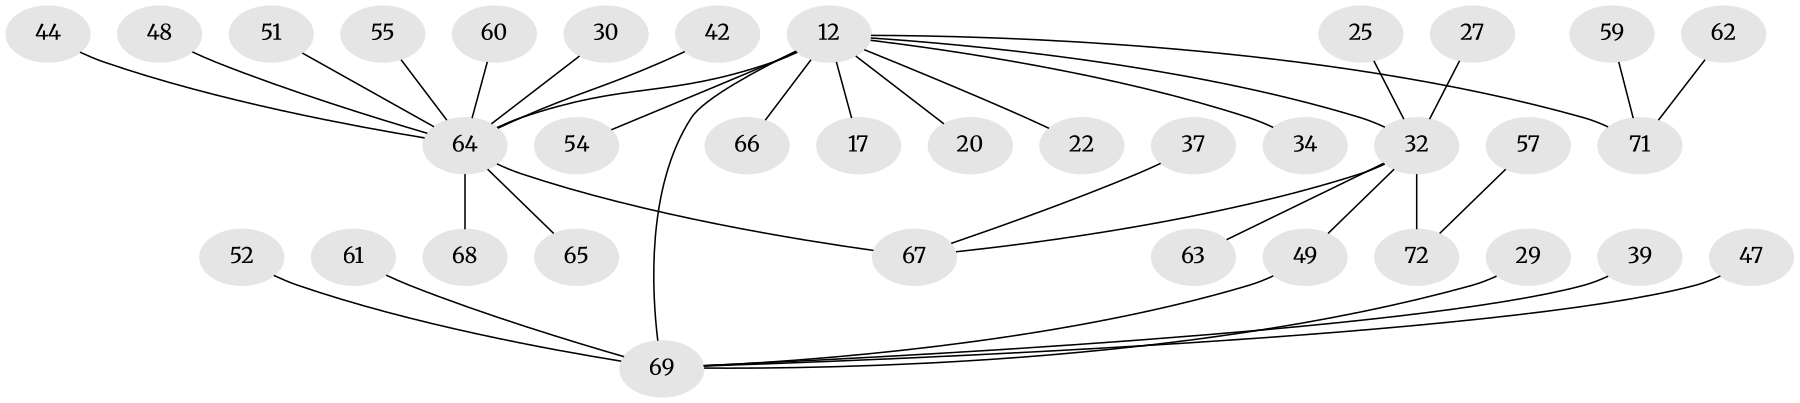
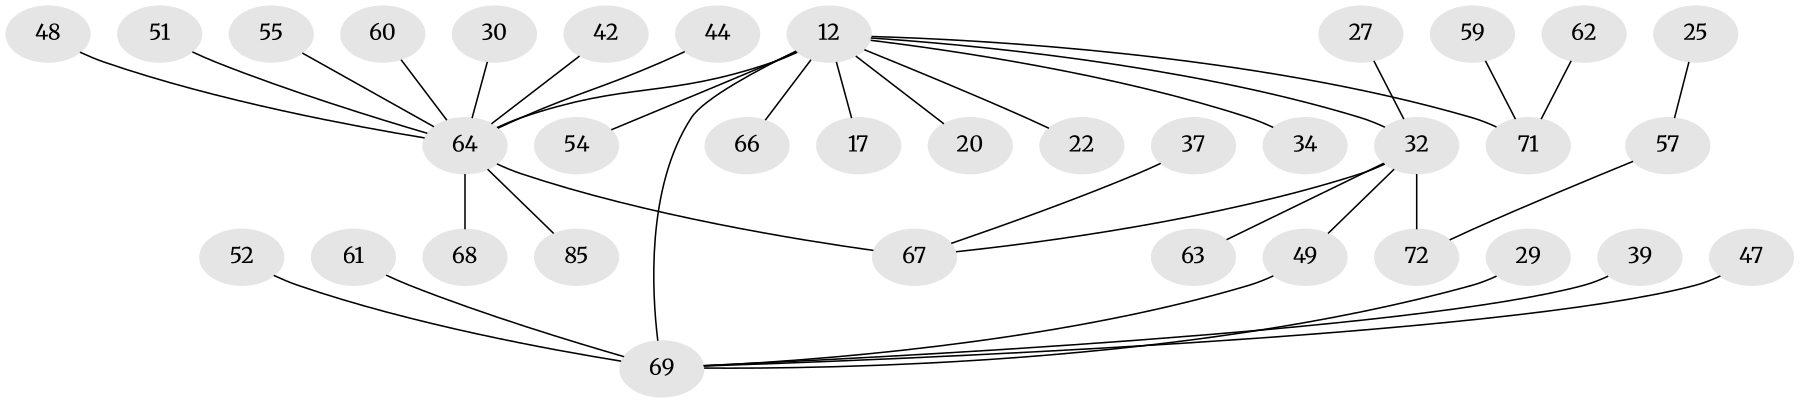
(1389, 90) -> (1682, 90)
(577, 257) -> (577, 257)
